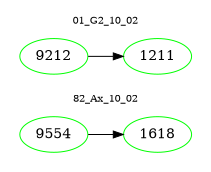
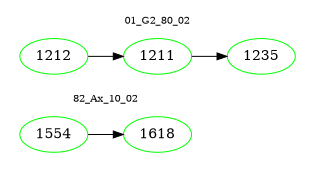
(106, 21) -> (158, 21)
(54, 56) -> (54, 56)
none -> (261, 56)
(54, 134) -> (54, 134)
